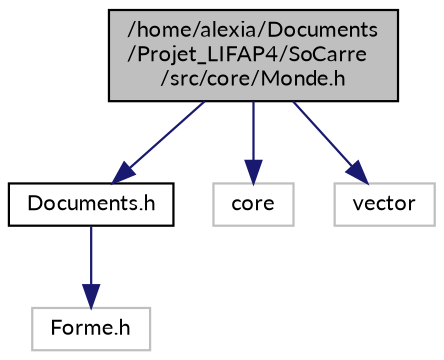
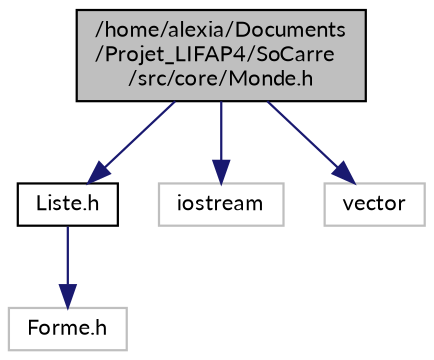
(91, 205) -> (68, 205)
(253, 205) -> (221, 205)
